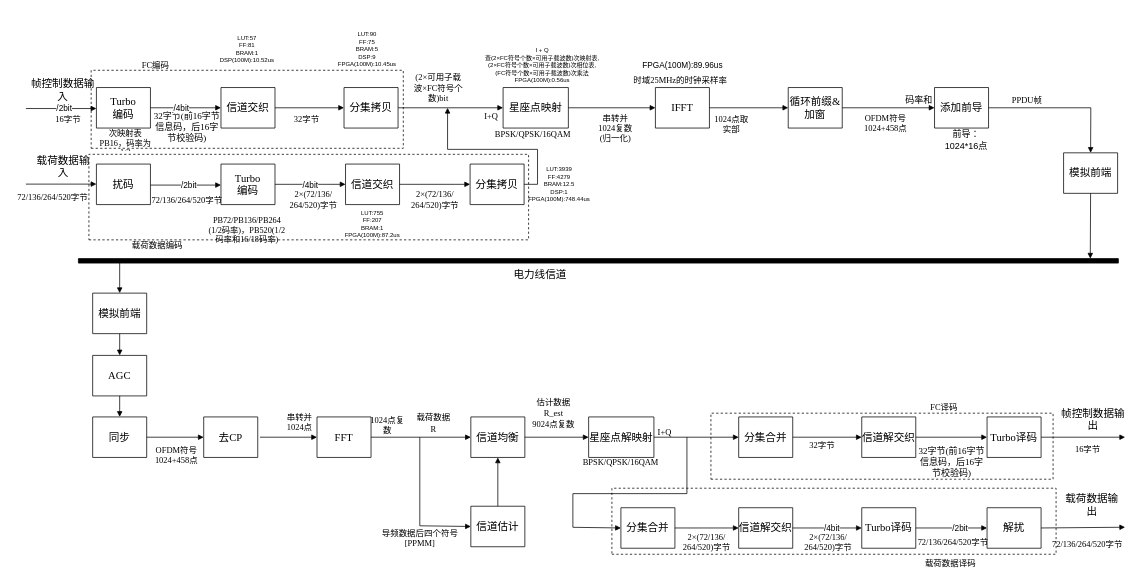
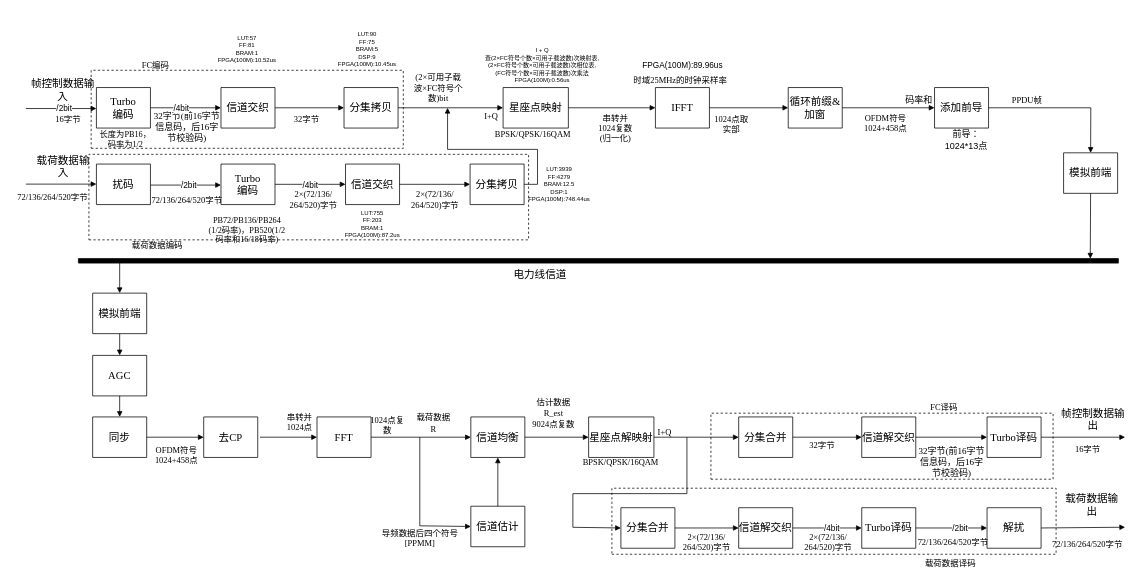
(247, 38) -> (247, 38)
(126, 139) -> (126, 139)
(966, 140) -> (966, 140)
(372, 213) -> (372, 213)
